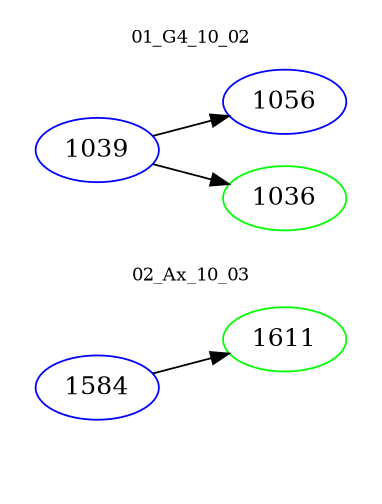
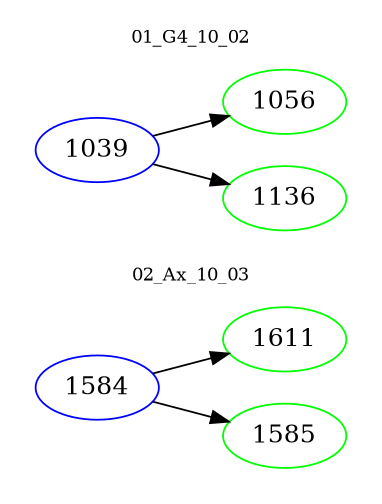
(285, 102) -> (285, 102)
(285, 198) -> (285, 198)
none -> (285, 436)
